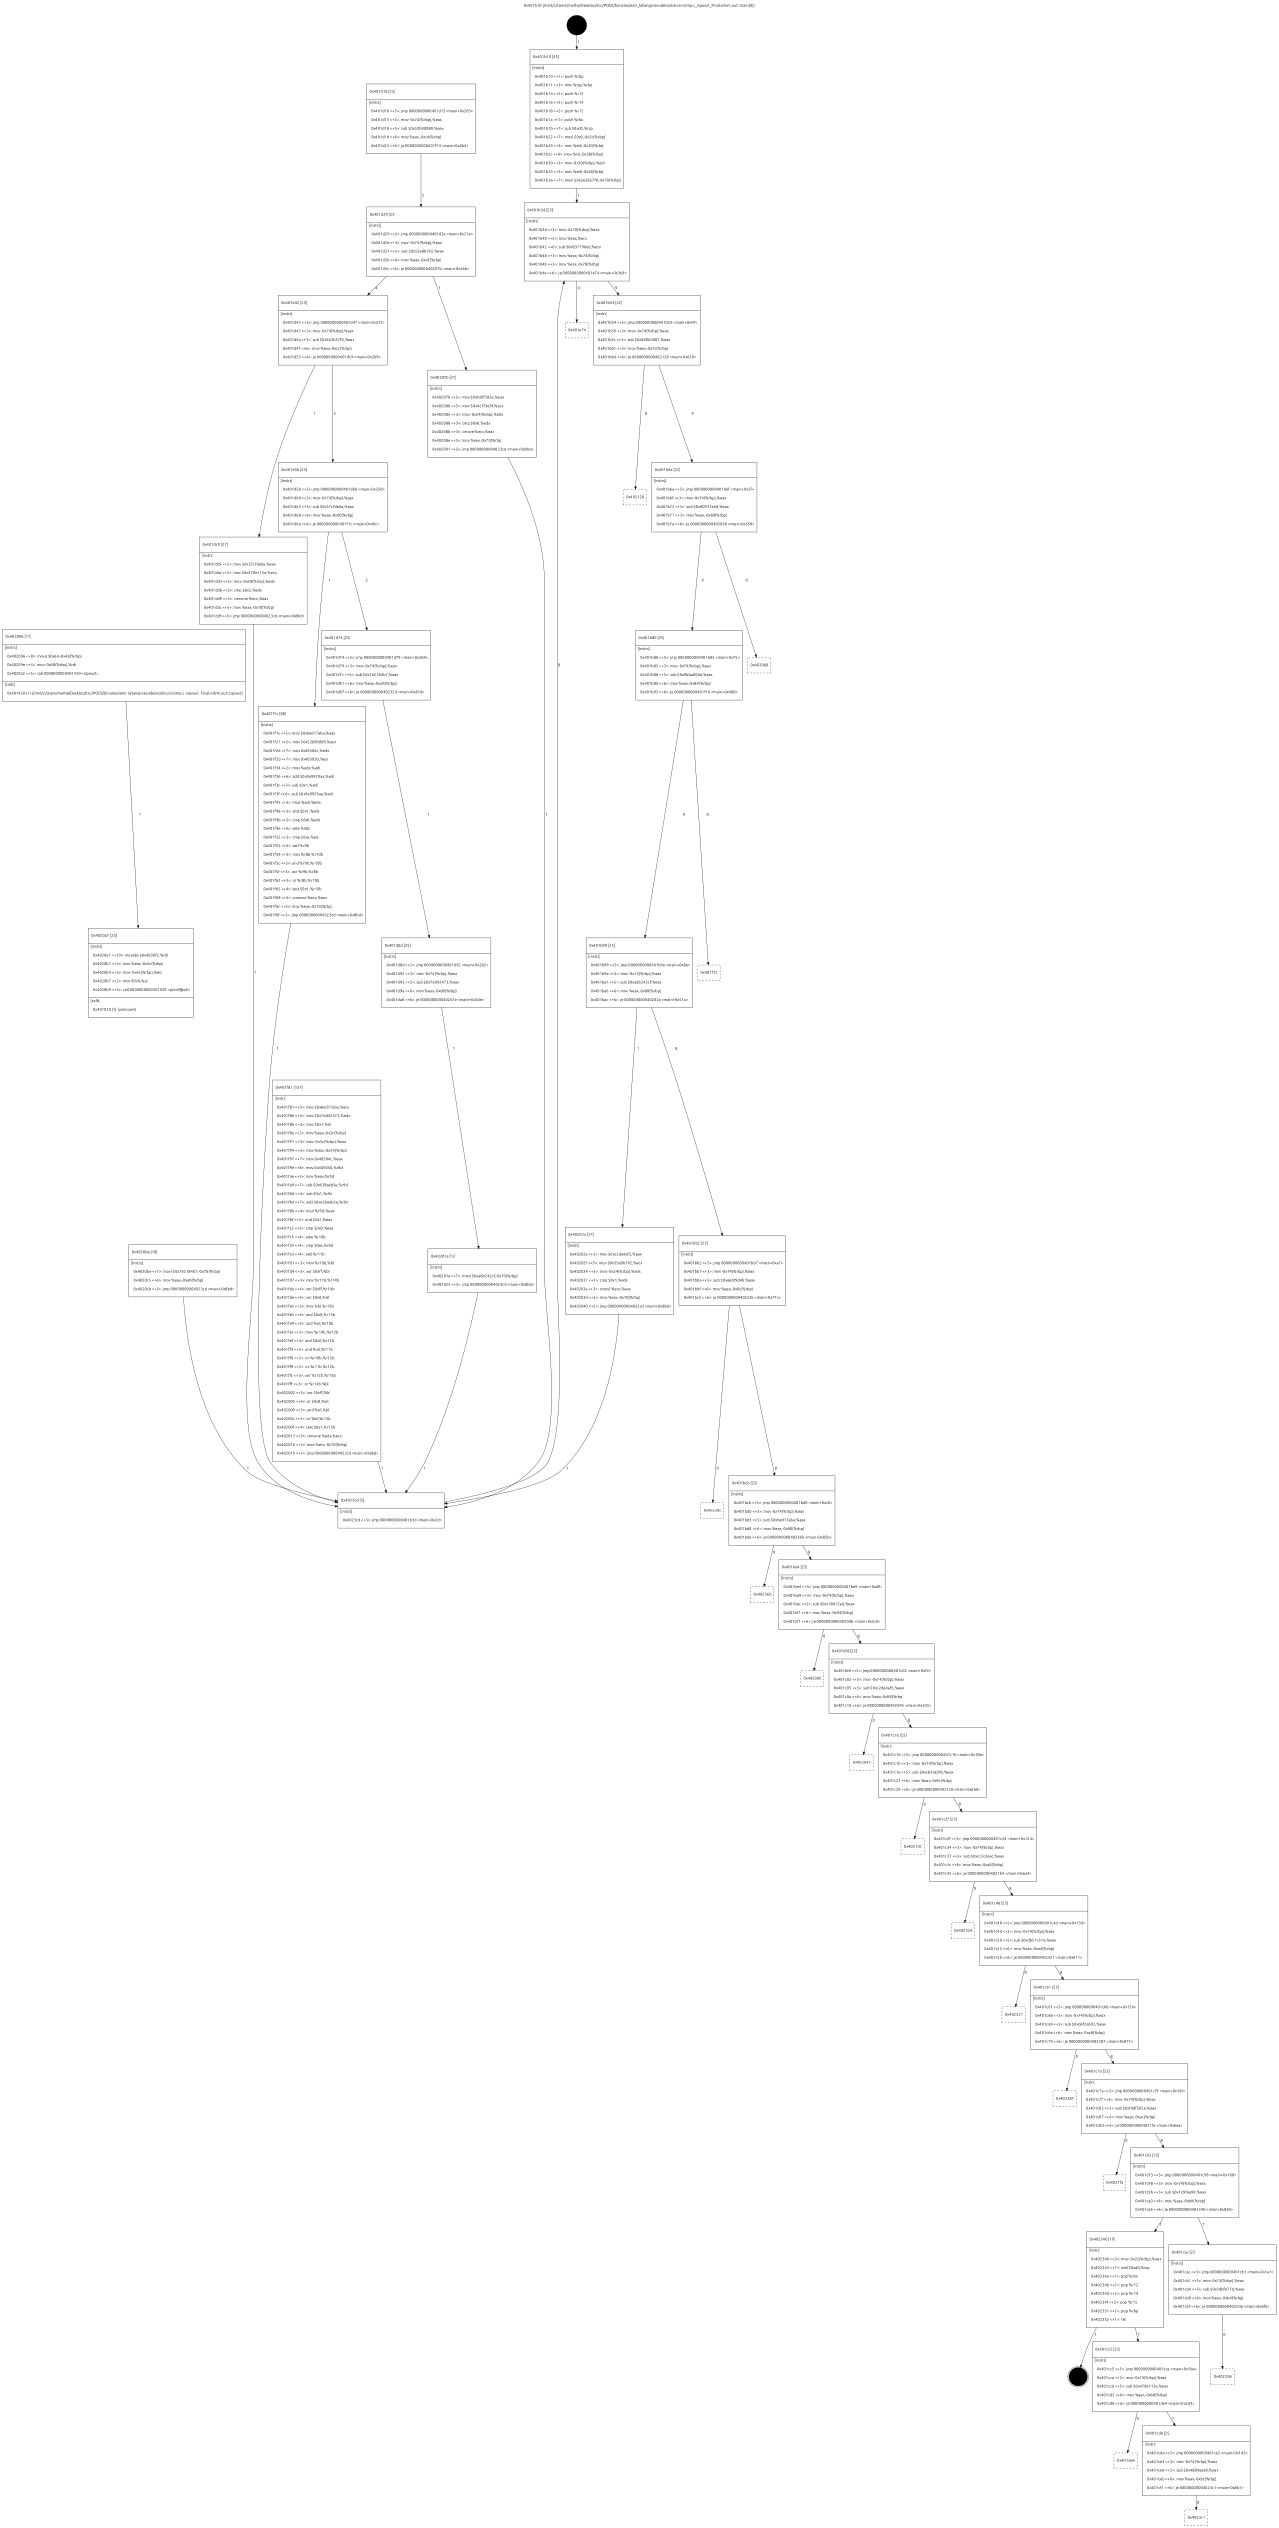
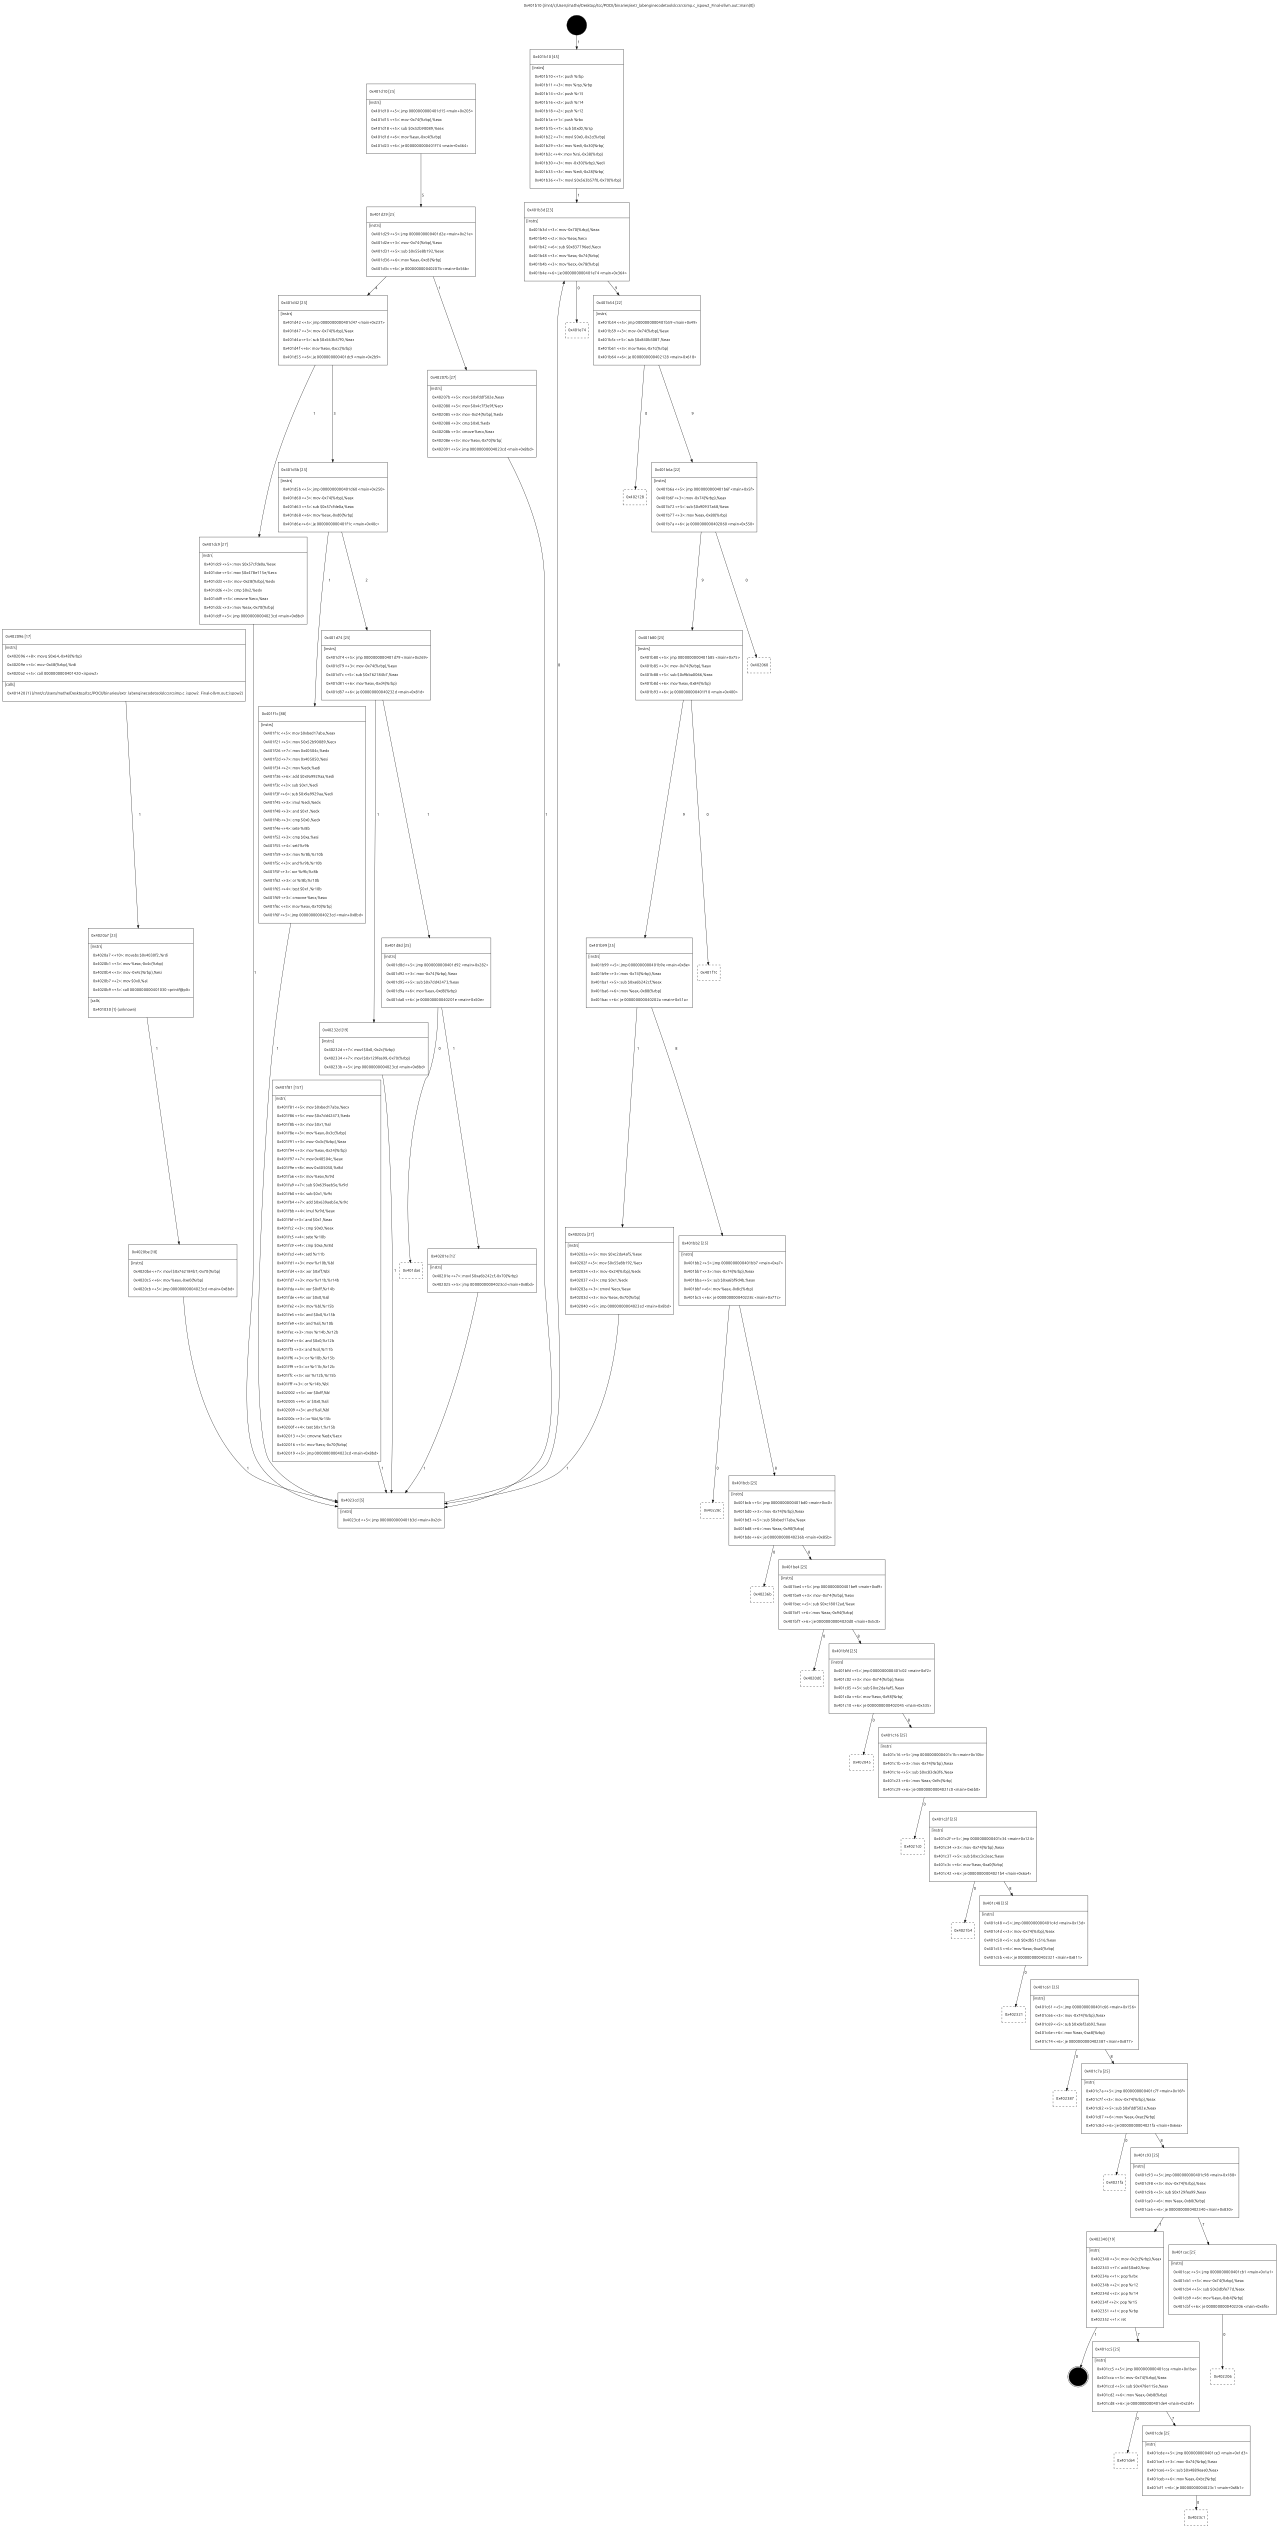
none -> (374, 1049)
none -> (163, 1130)
none -> (411, 1271)
(957, 1803) -> none
(1058, 1971) -> none
